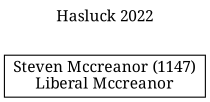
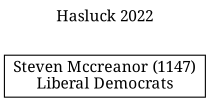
(105, 76) -> (105, 76)
